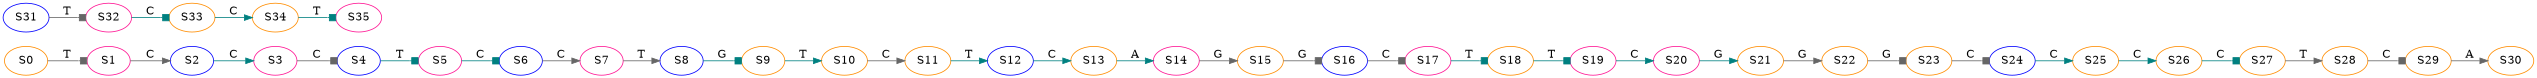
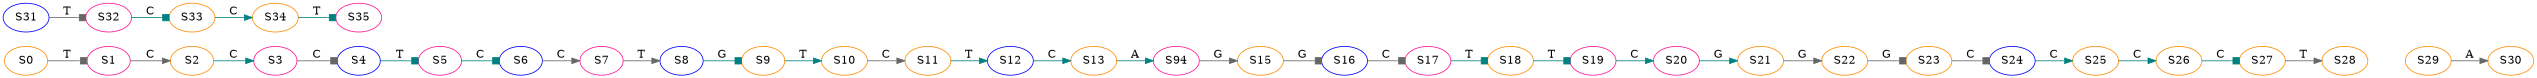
(192, 61) -> (192, 61)
(1176, 61) -> (1176, 61)
(2382, 61) -> none
